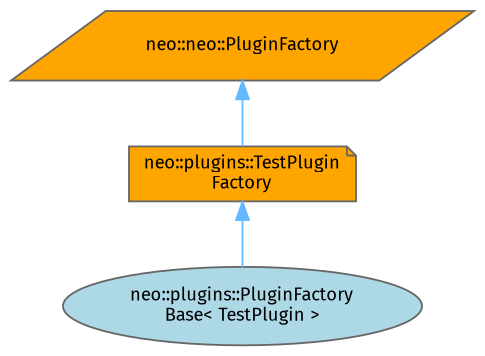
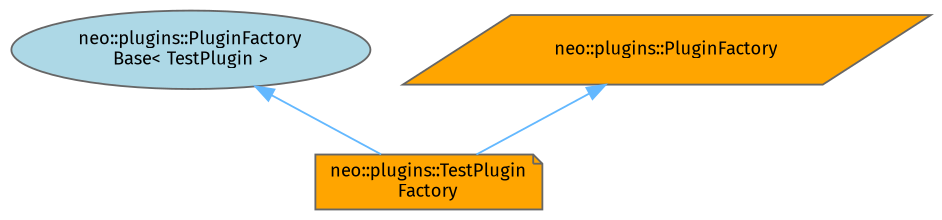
(243, 46) -> (667, 50)
(243, 244) -> (326, 125)
